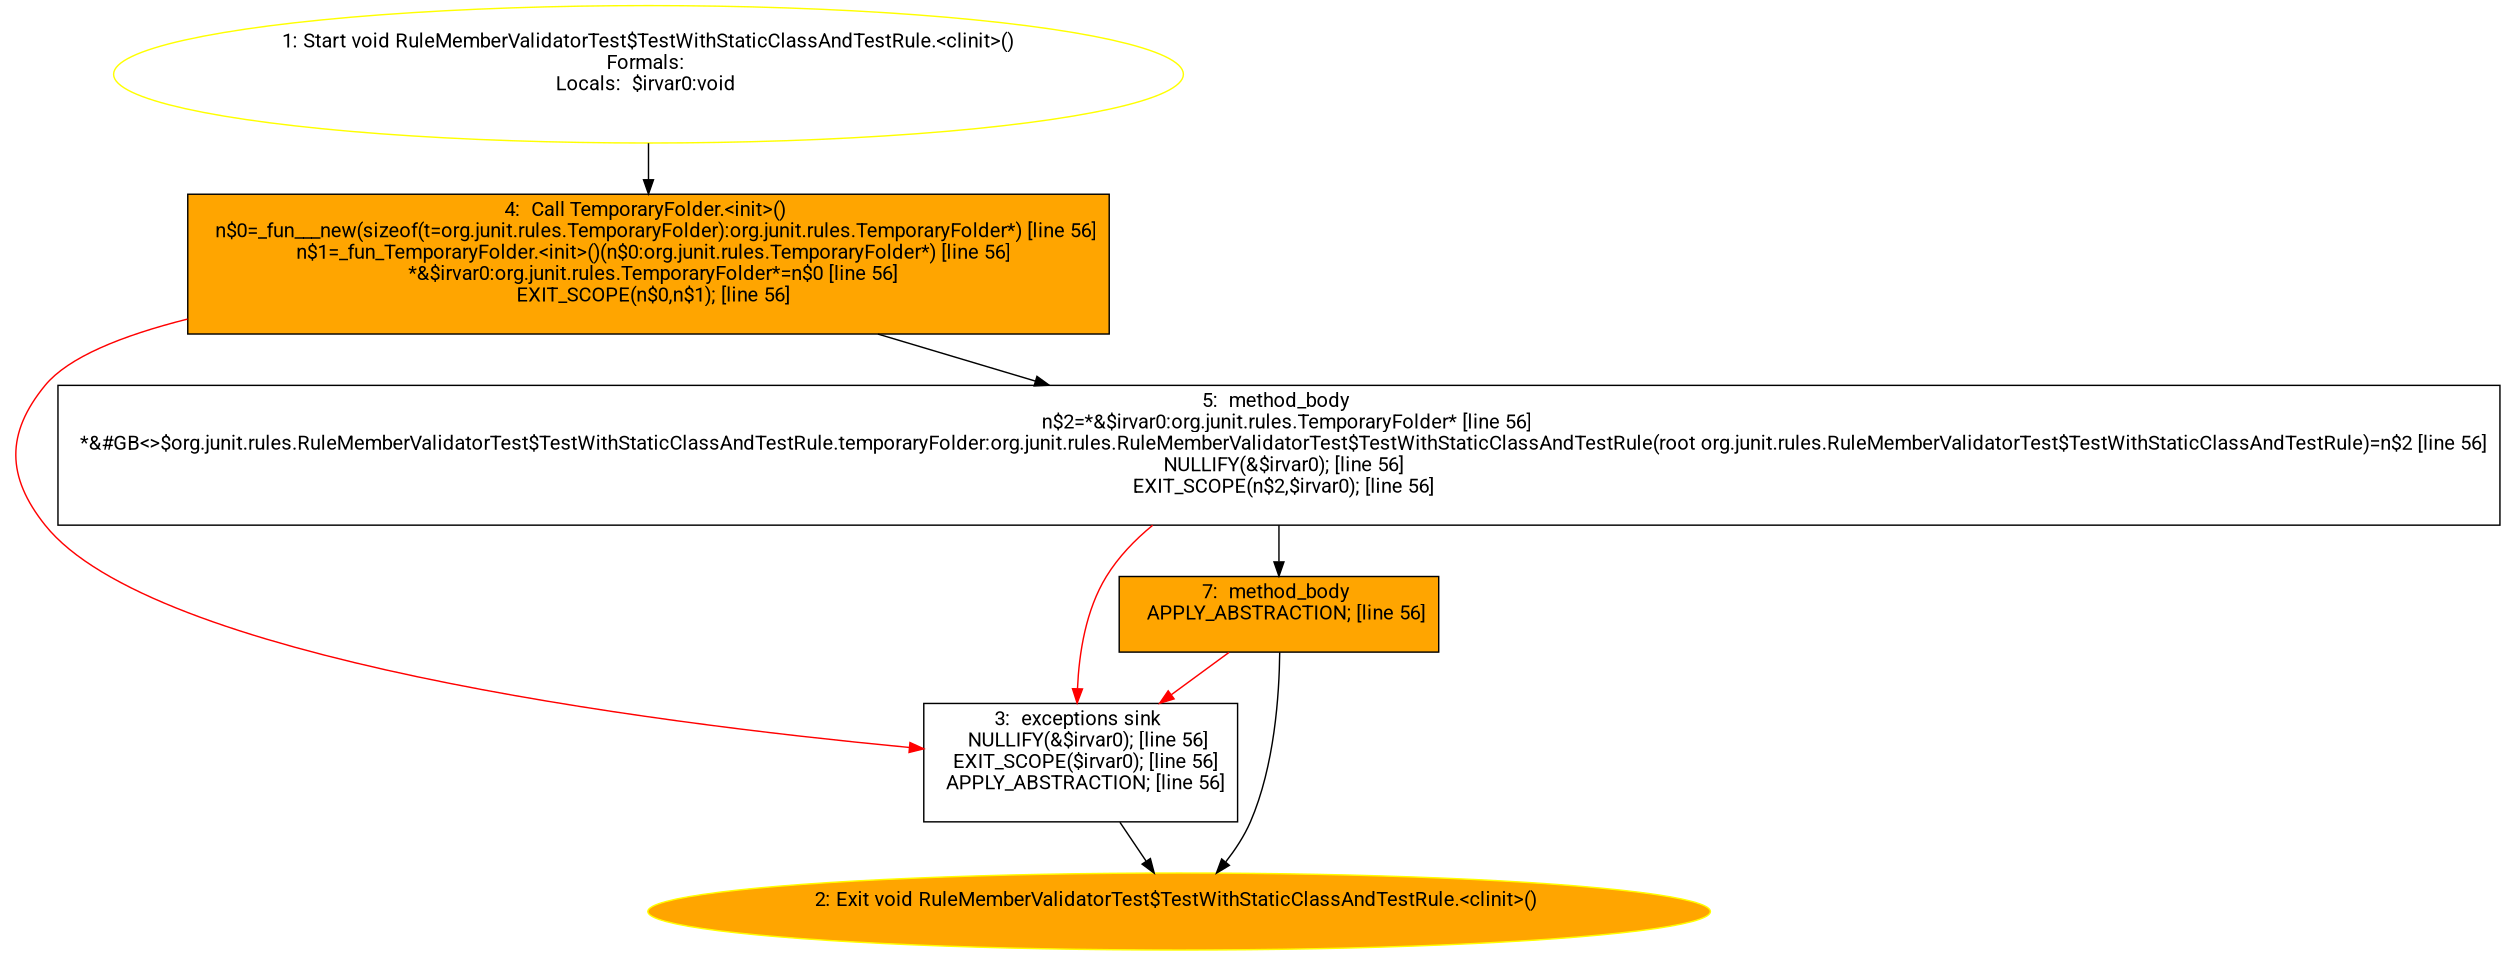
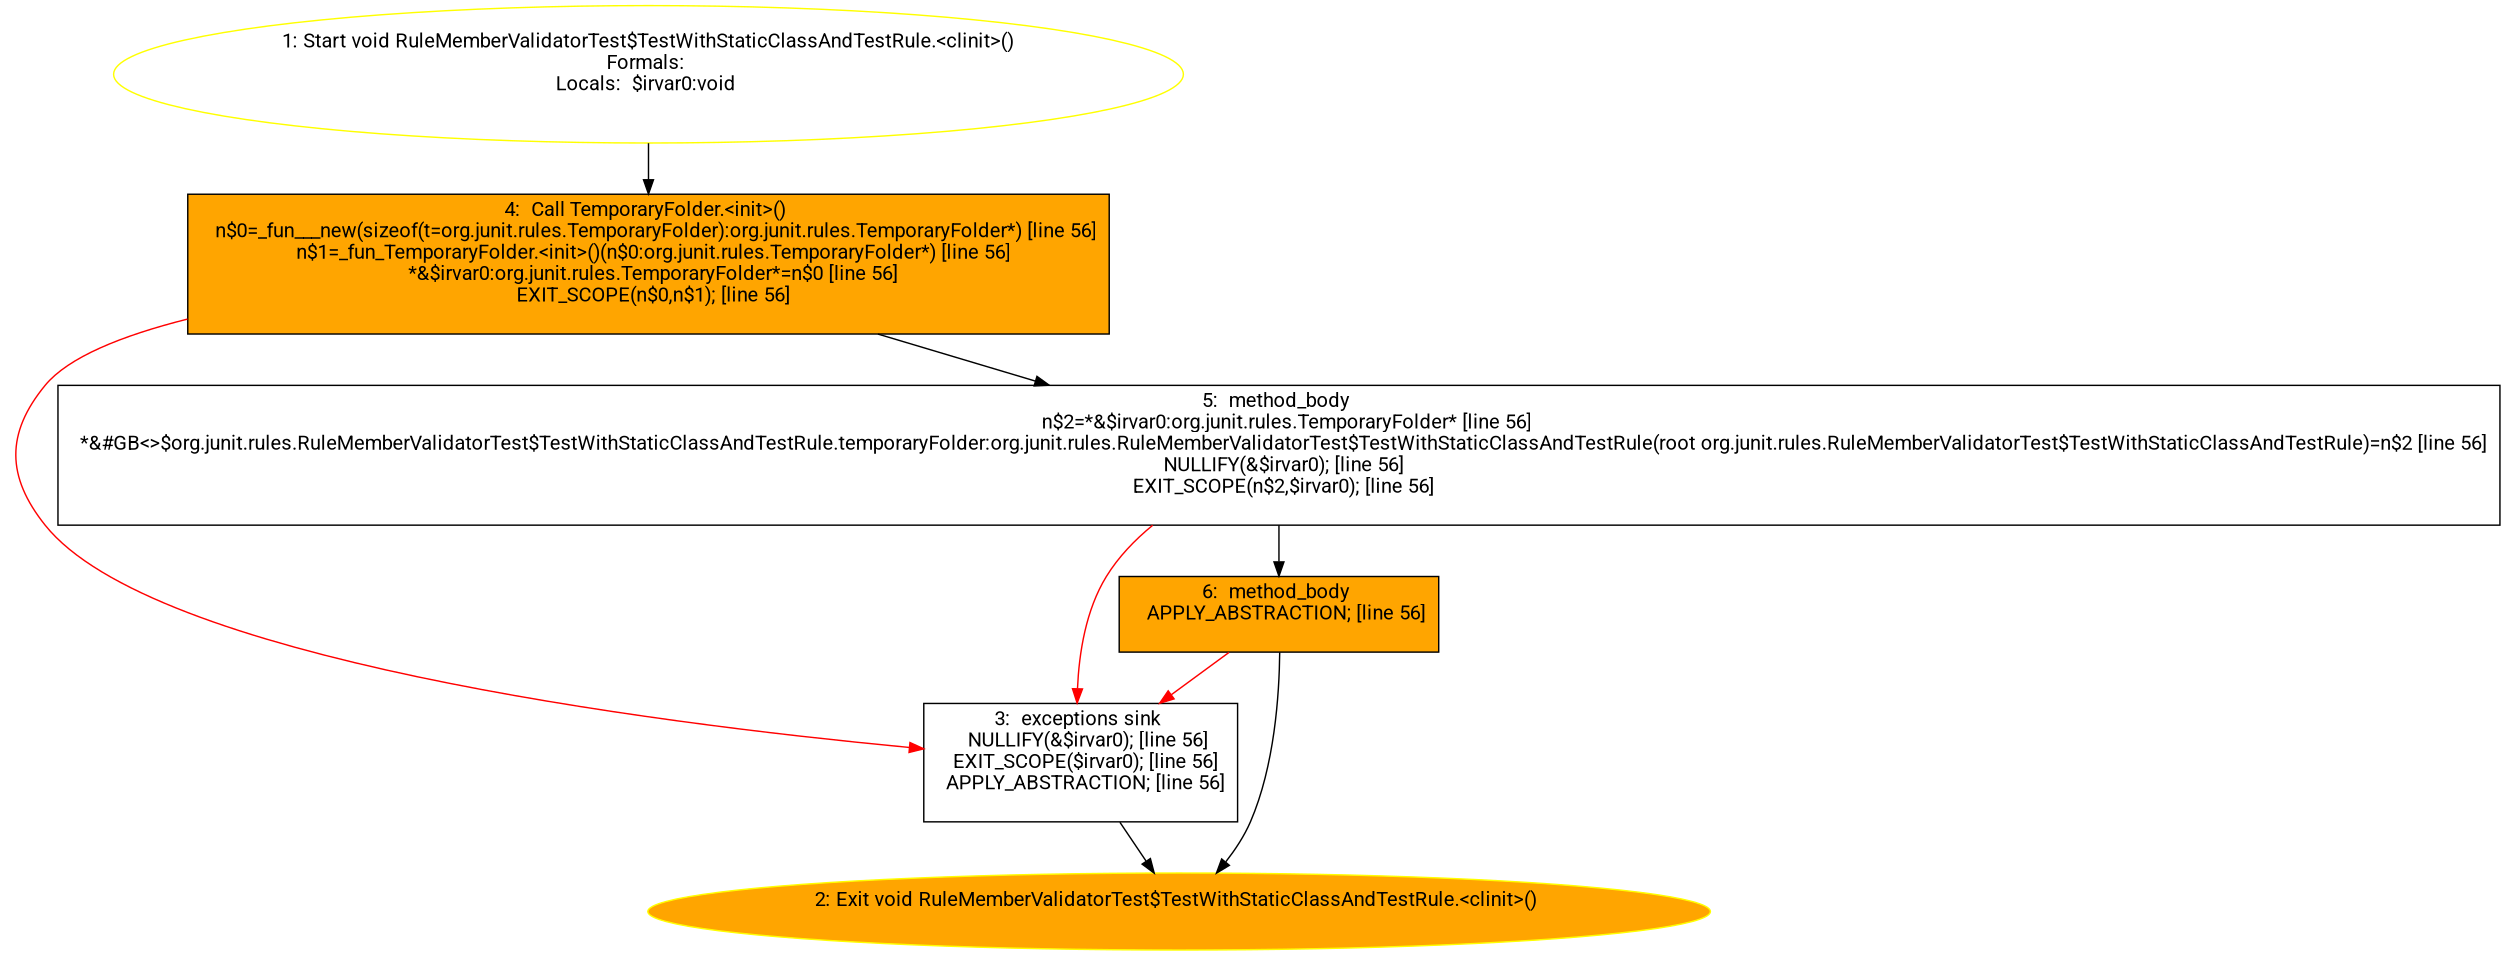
(1279, 614) -> (1279, 614)
